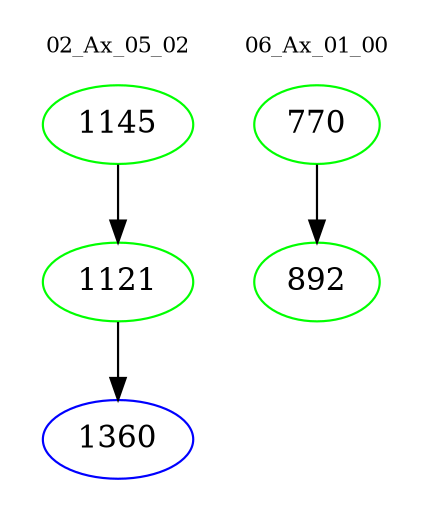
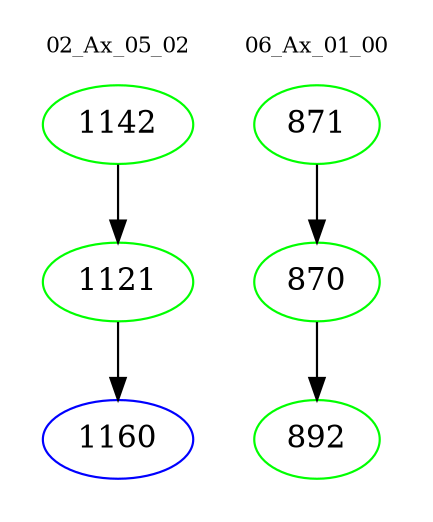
(118, 125) -> (118, 125)
none -> (317, 125)
(317, 125) -> (317, 282)
(118, 439) -> (118, 439)
